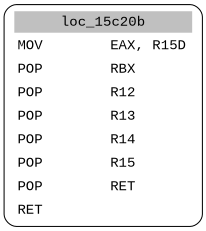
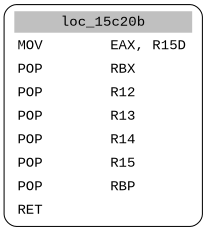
(77, 186) -> (77, 186)
